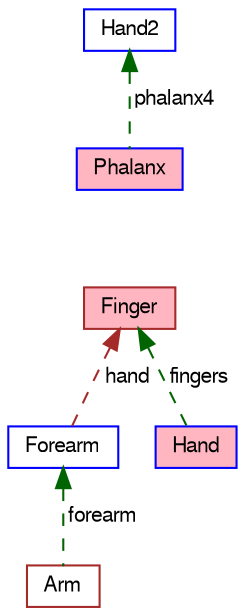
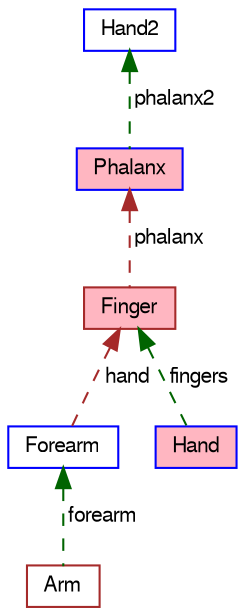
(172, 100) -> (172, 100)
none -> (130, 249)
